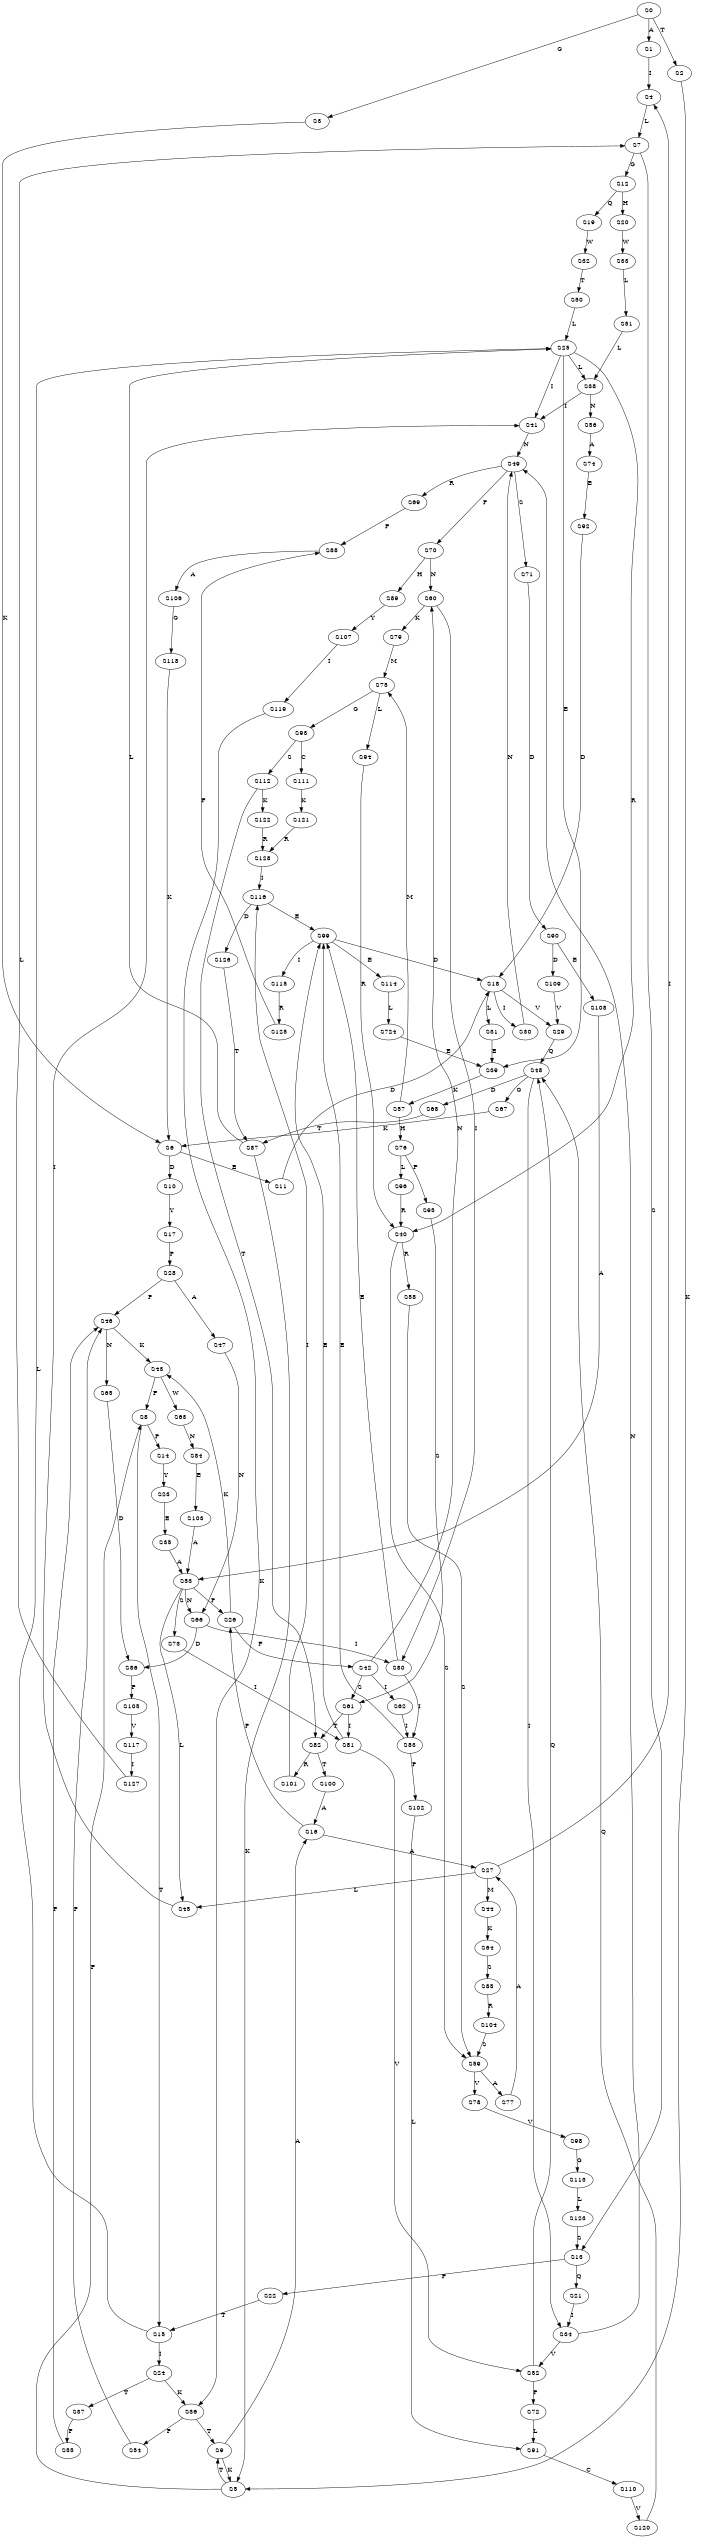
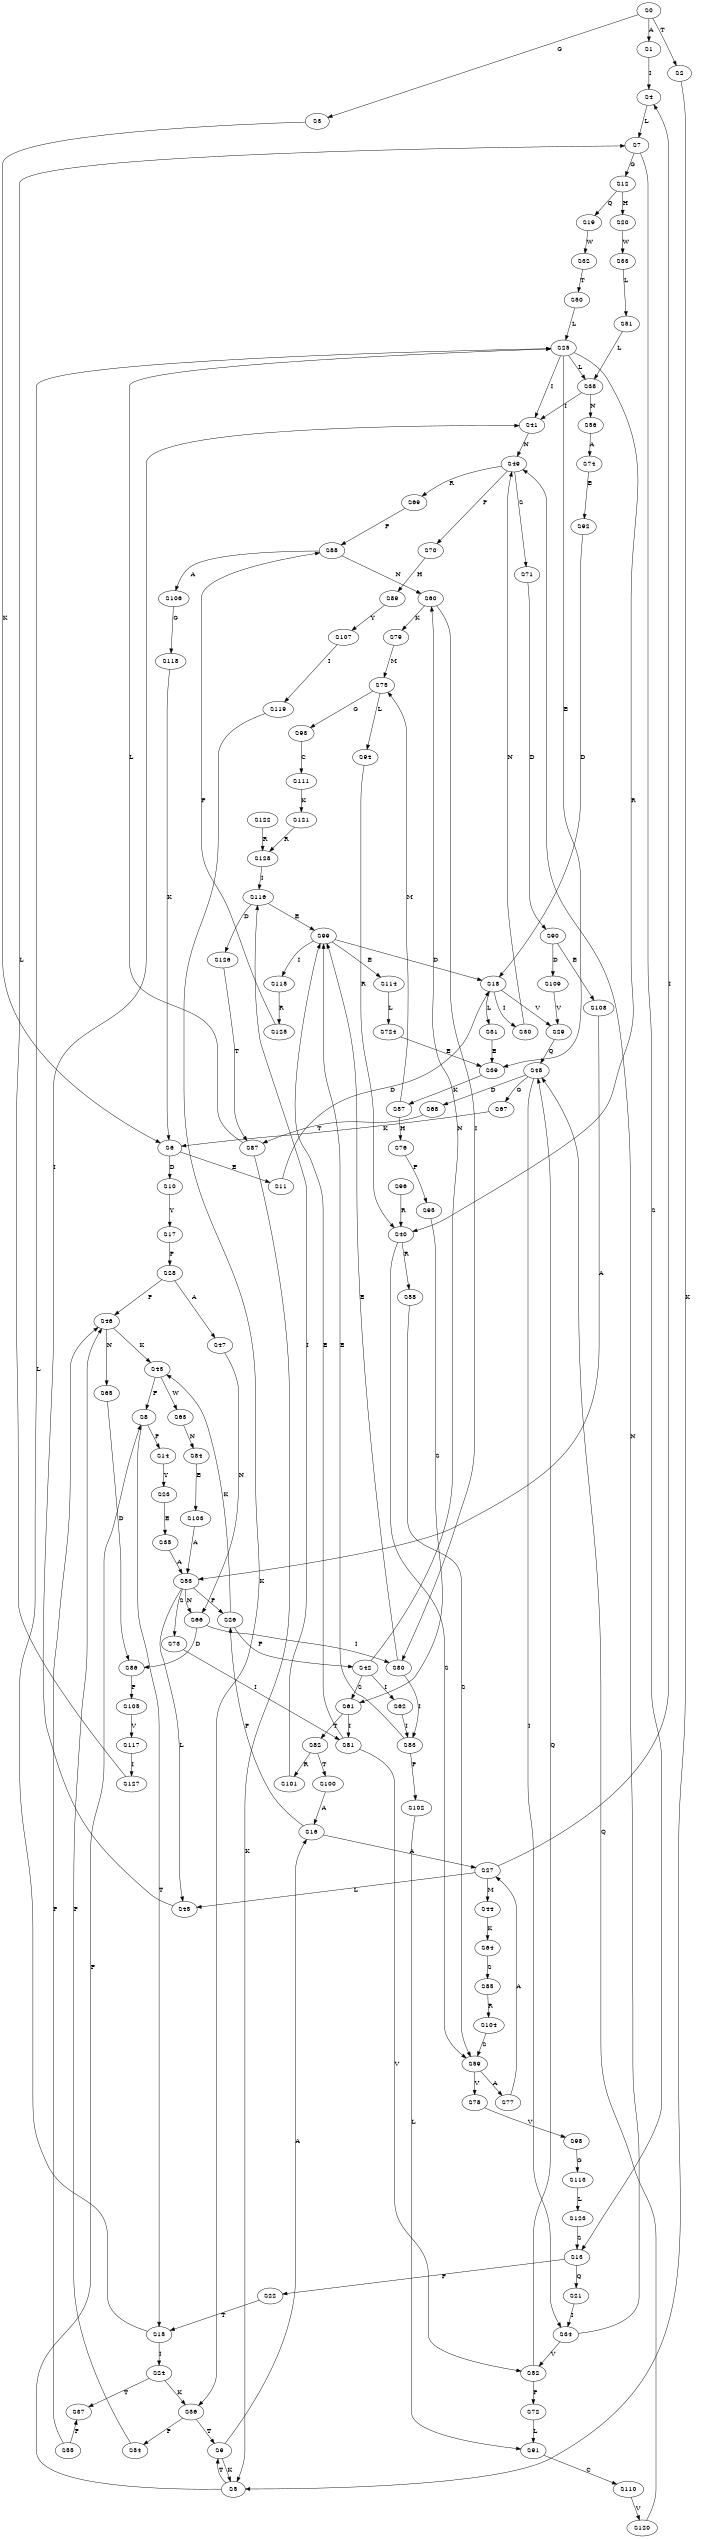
(431, 572) -> (379, 574)
(263, 781) -> none
(401, 1165) -> none
(68, 2428) -> (73, 2434)
